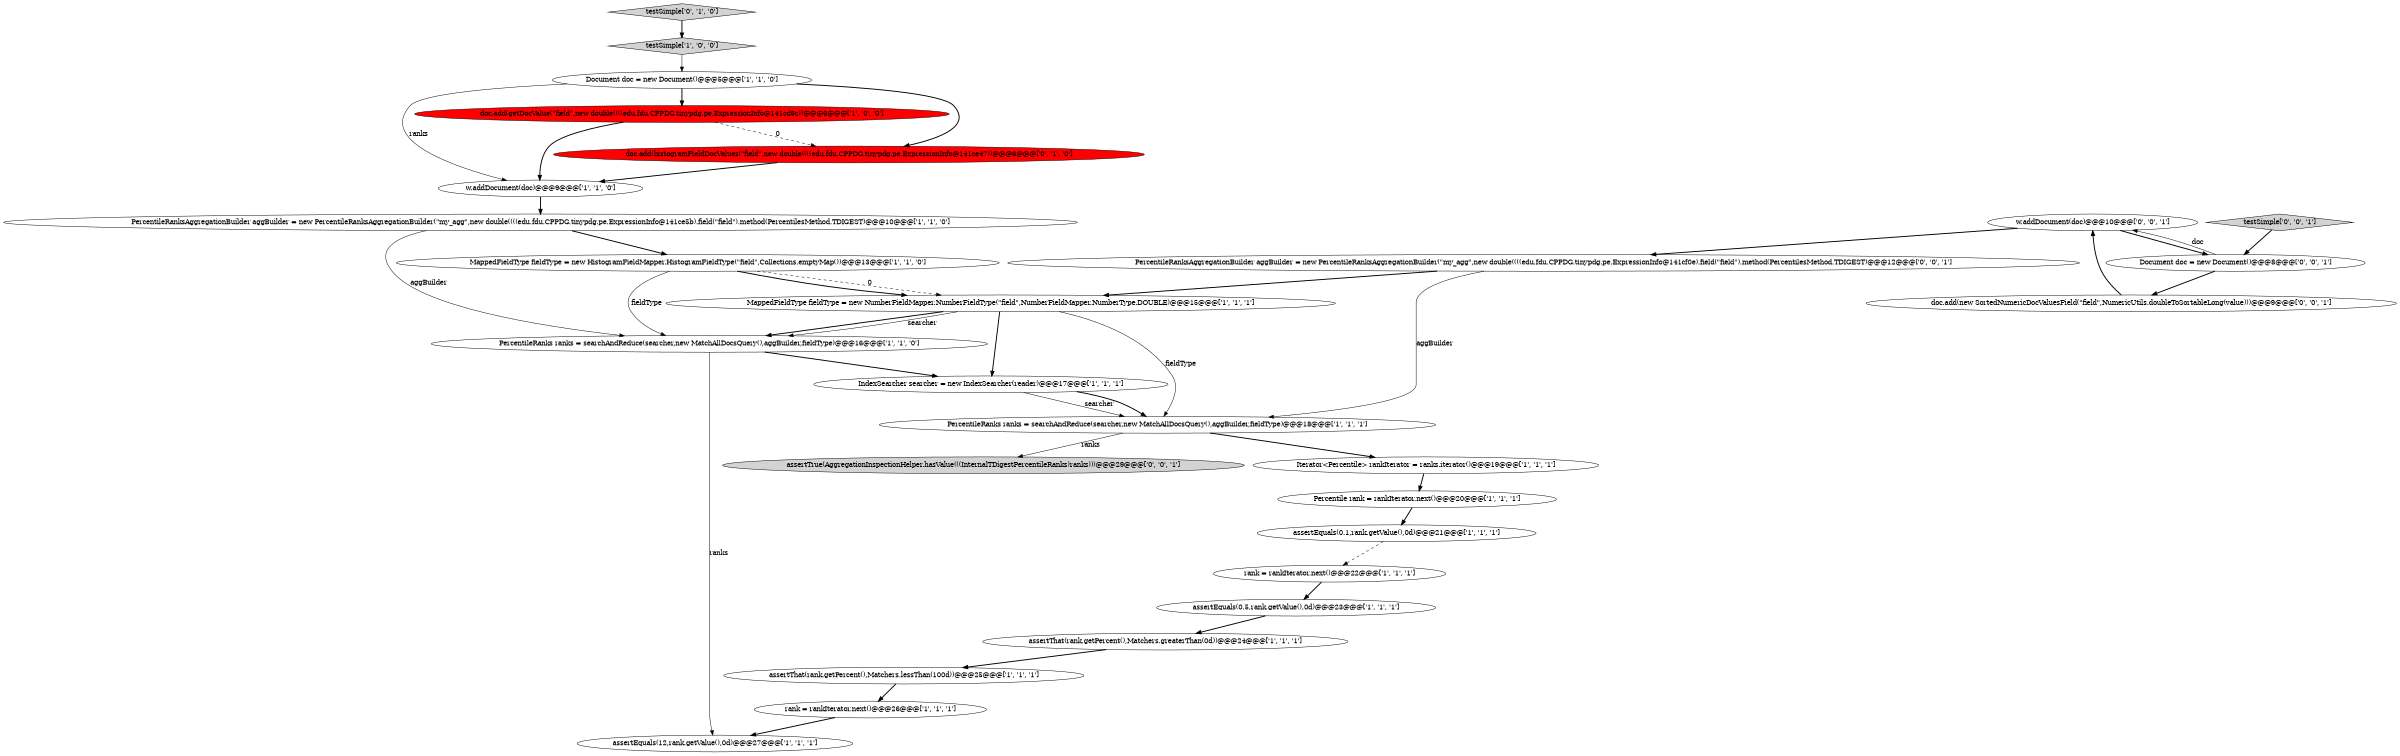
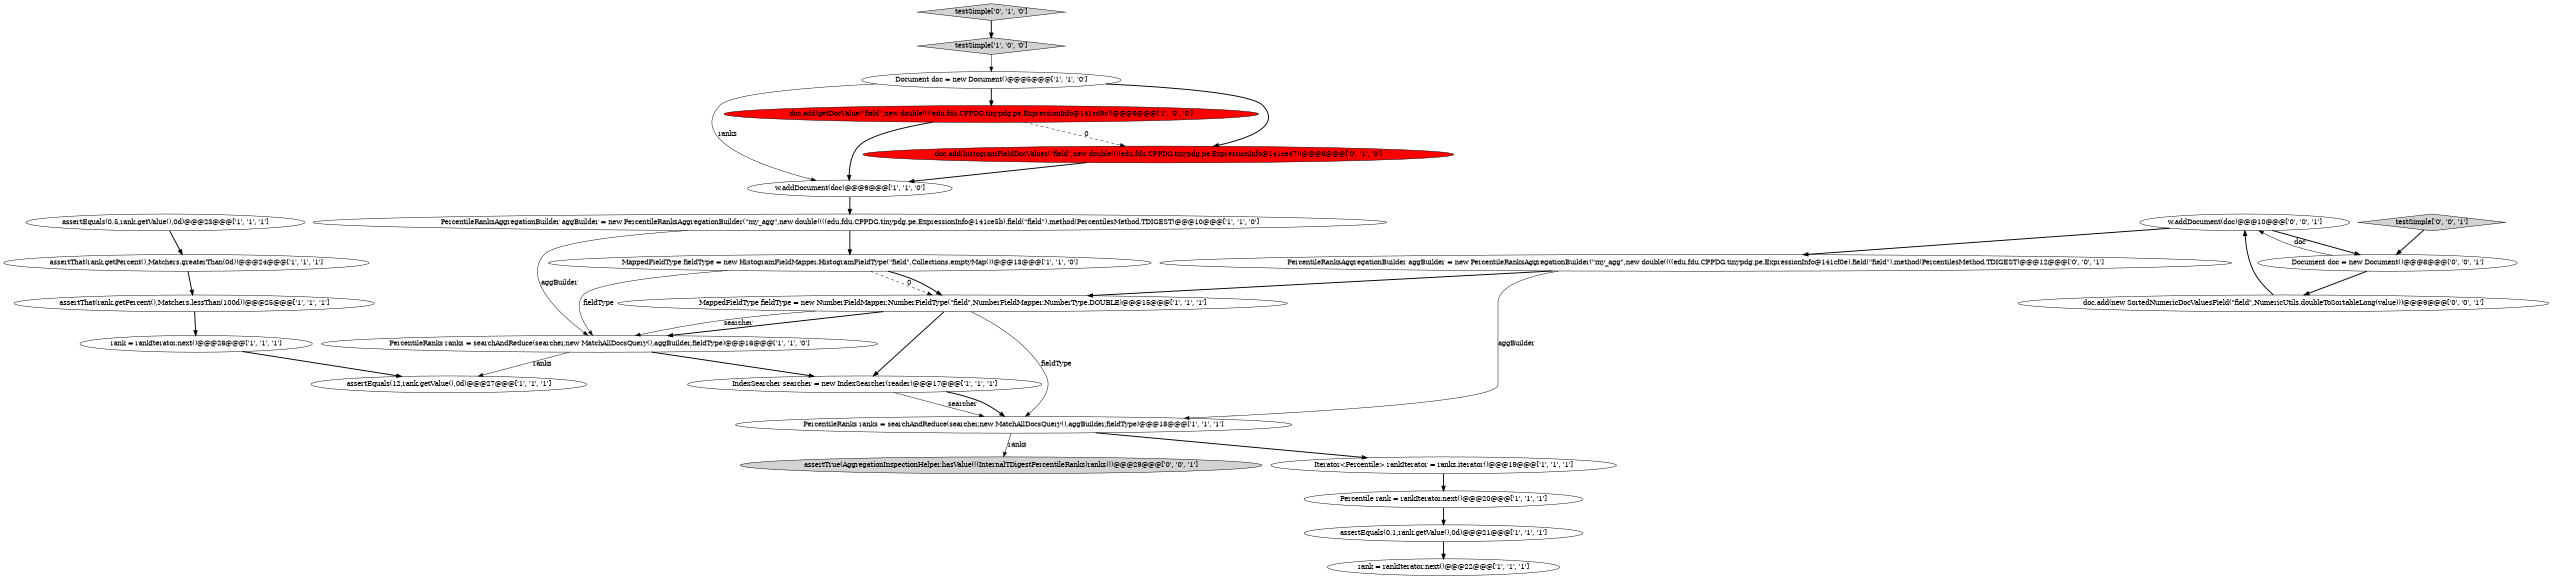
(1365, 552) -> (1444, 548)
(1314, 589) -> none
